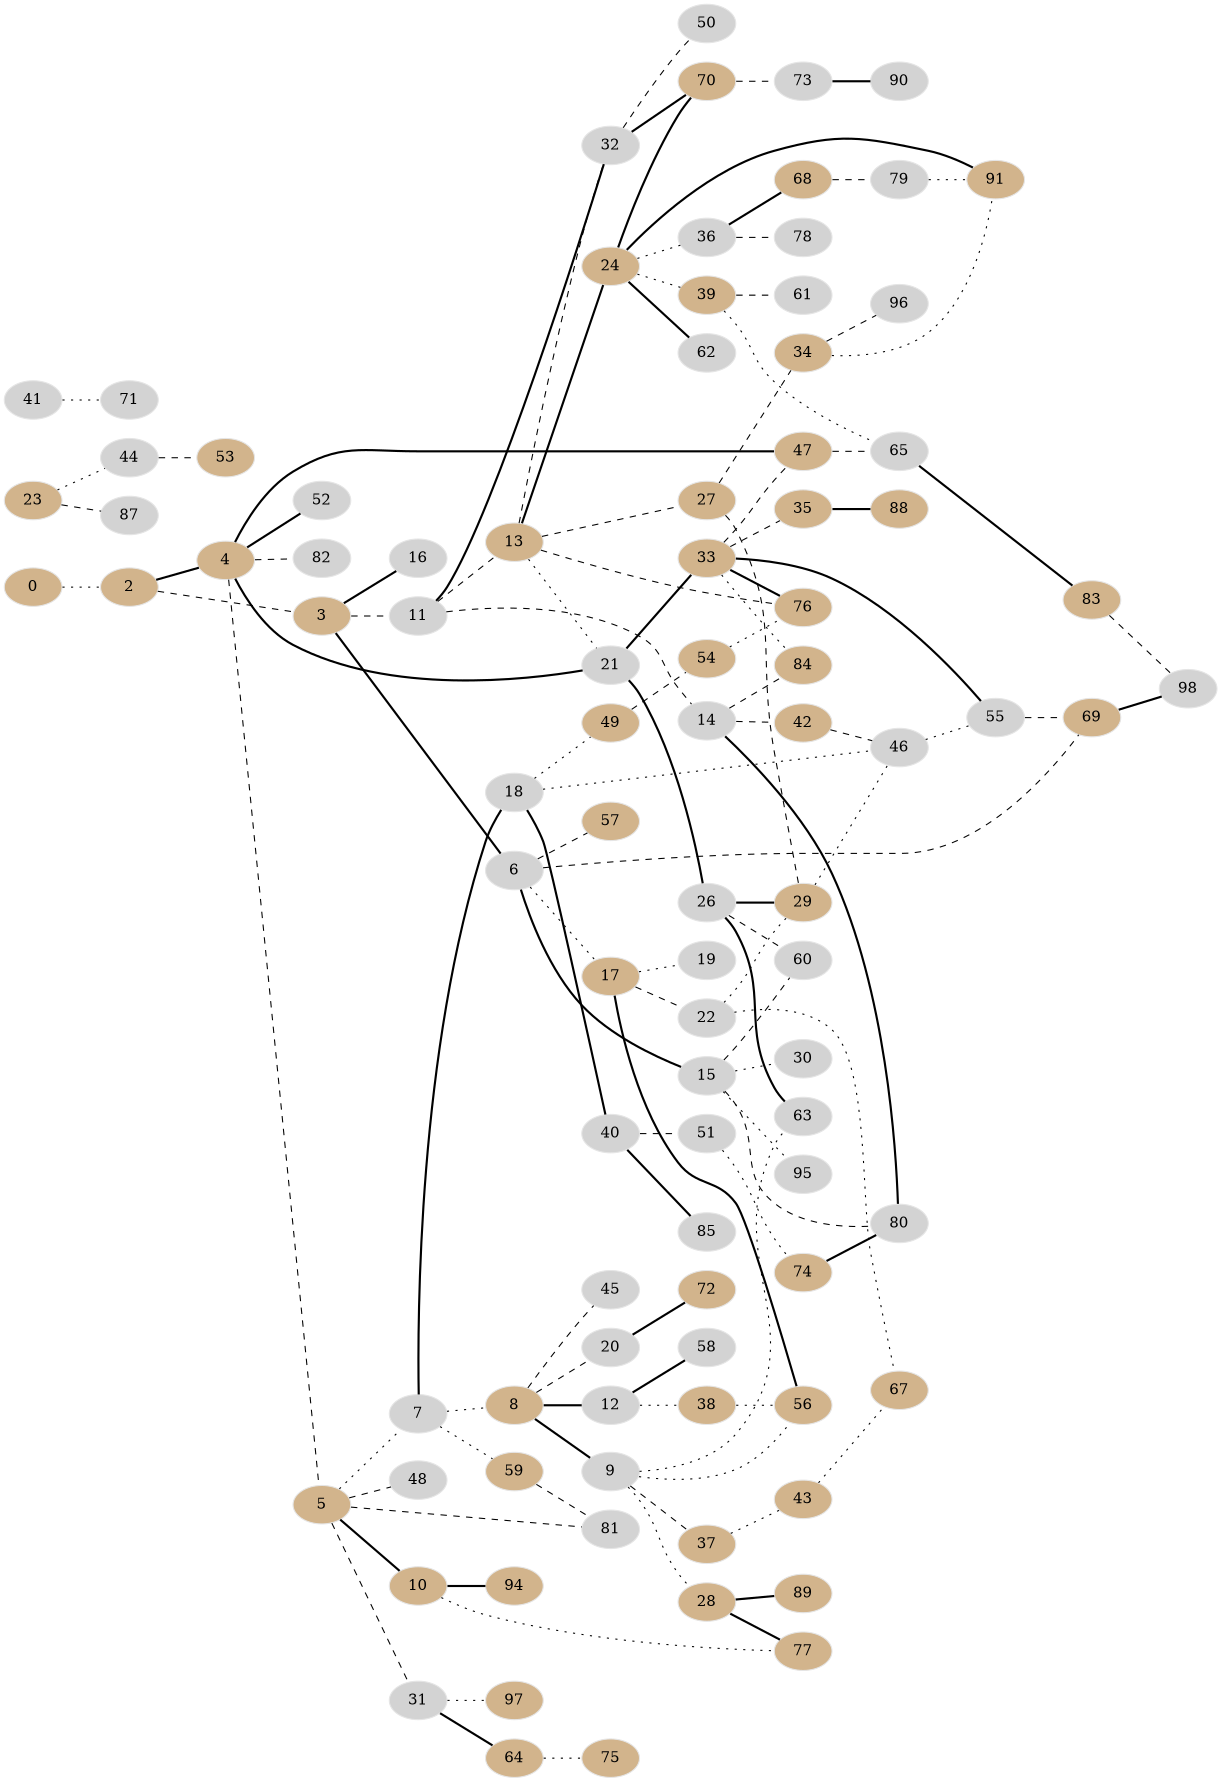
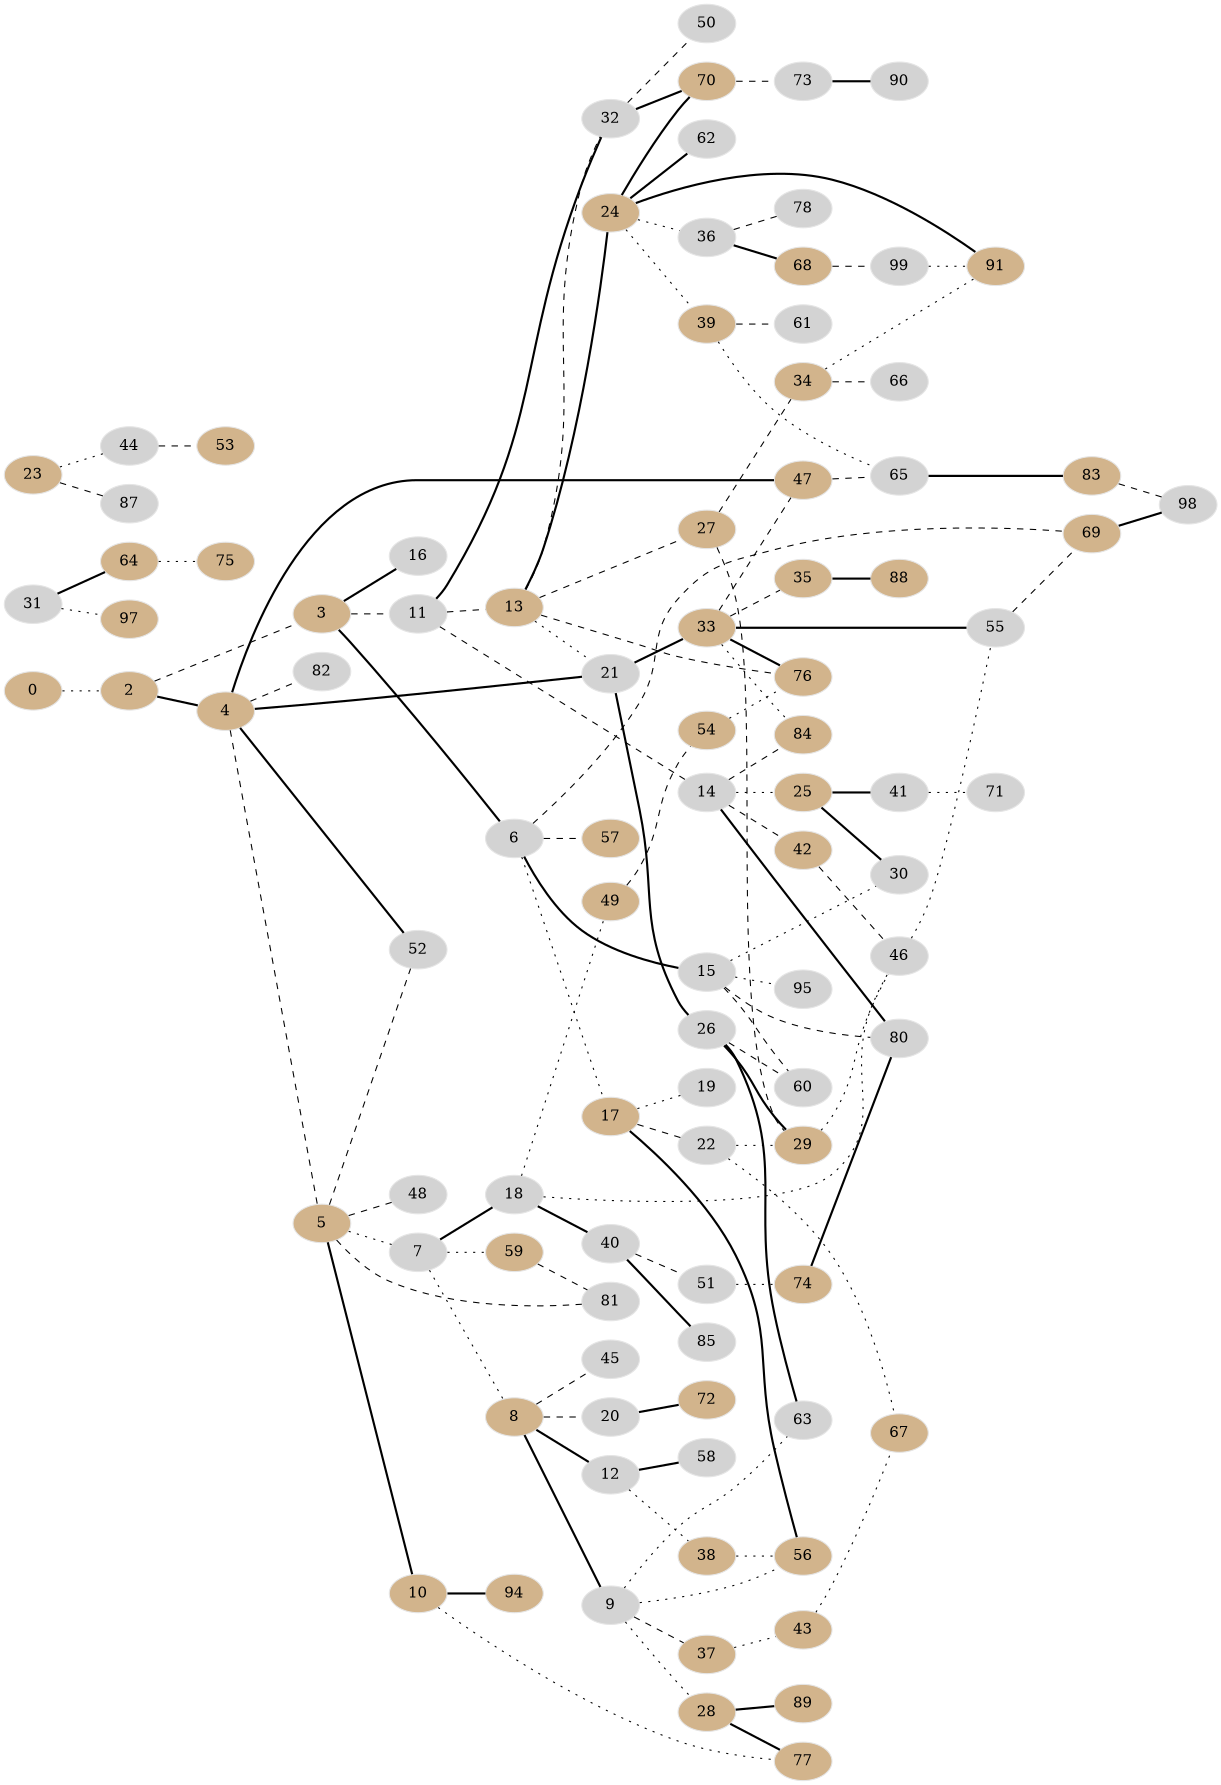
(899, 180) -> (899, 266)
(899, 304) -> (899, 382)
none -> (803, 792)
(370, 1603) -> (370, 1087)
